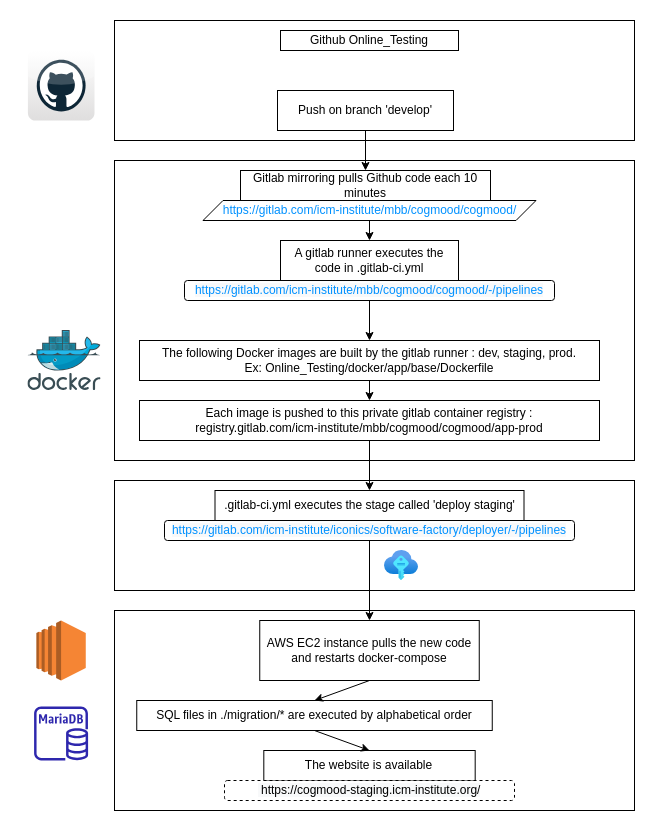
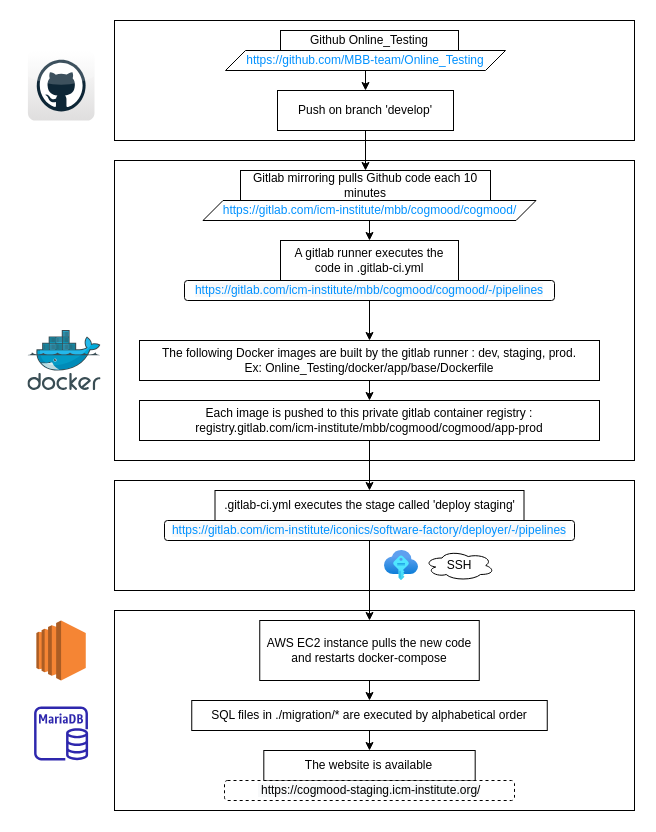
none -> (366, 61)
none -> (366, 77)
none -> (460, 566)
(315, 716) -> (370, 716)
